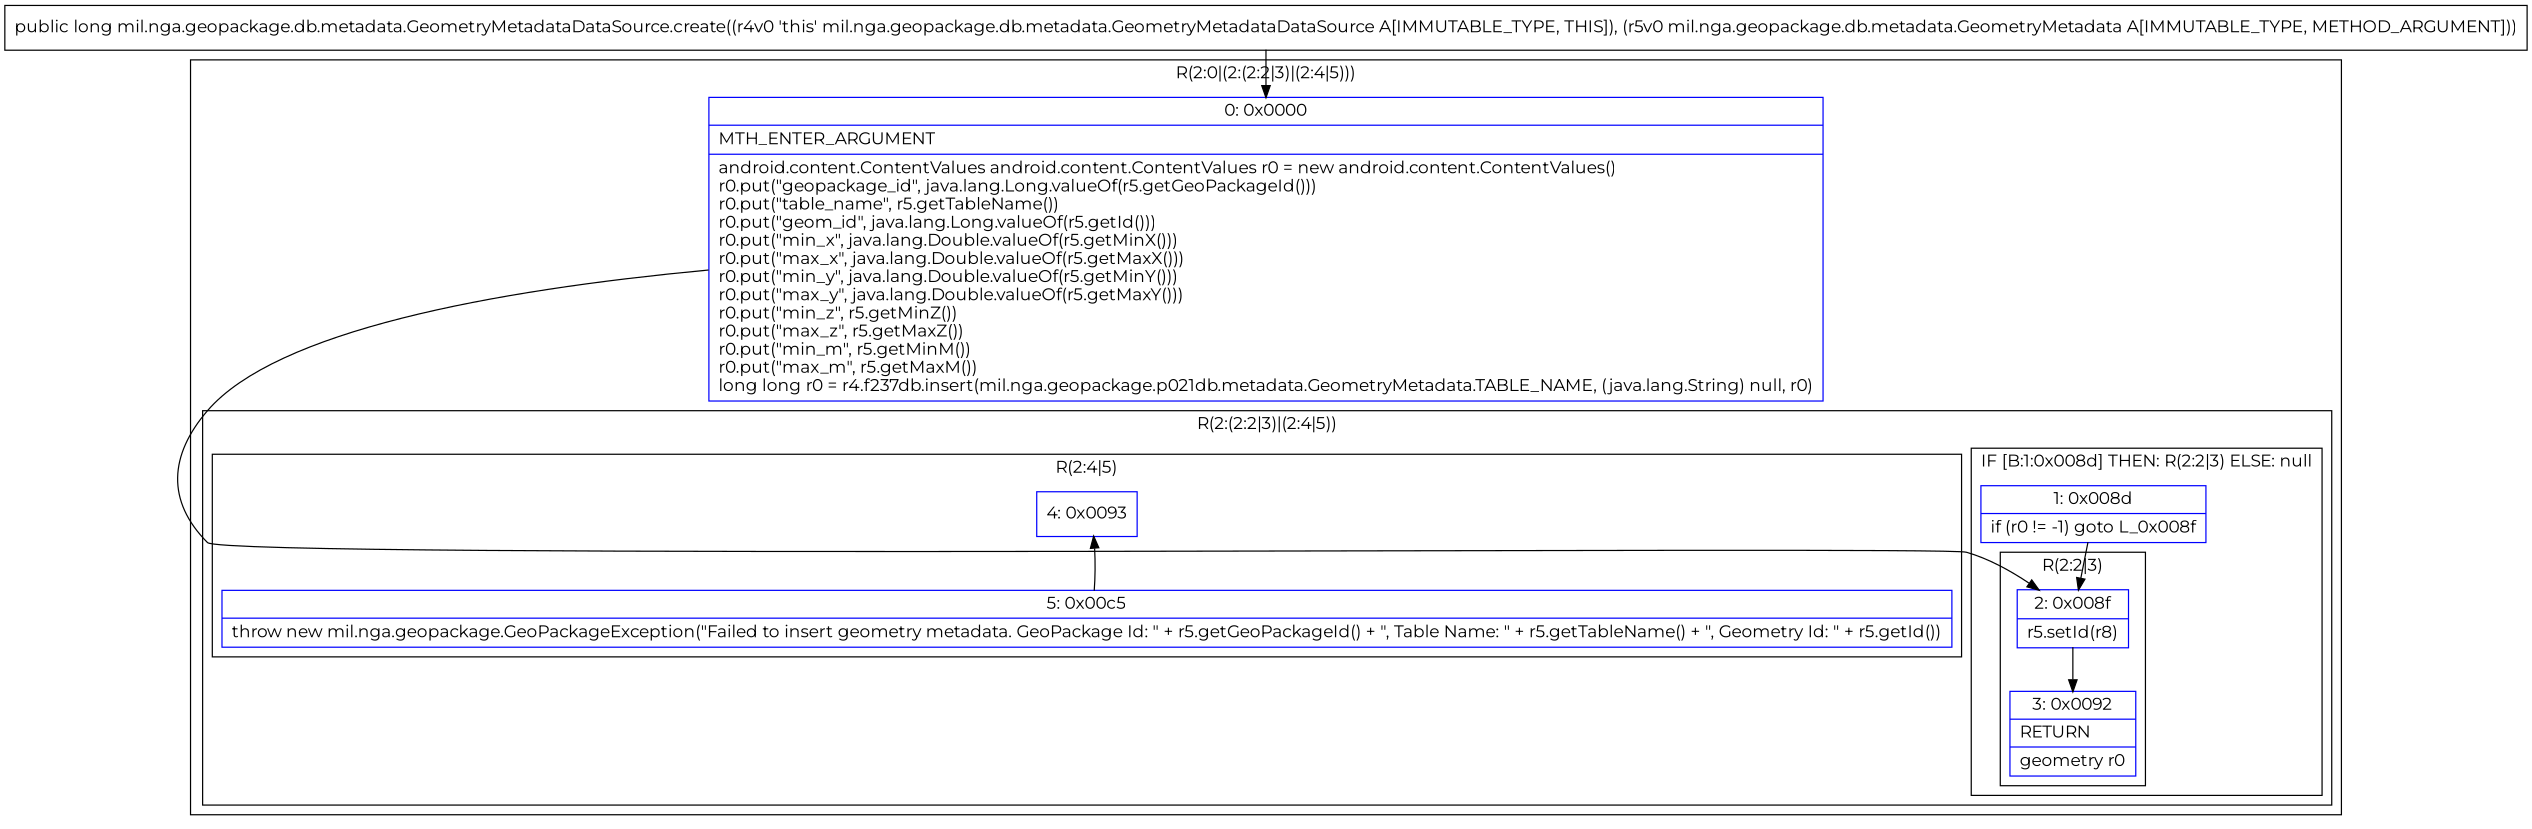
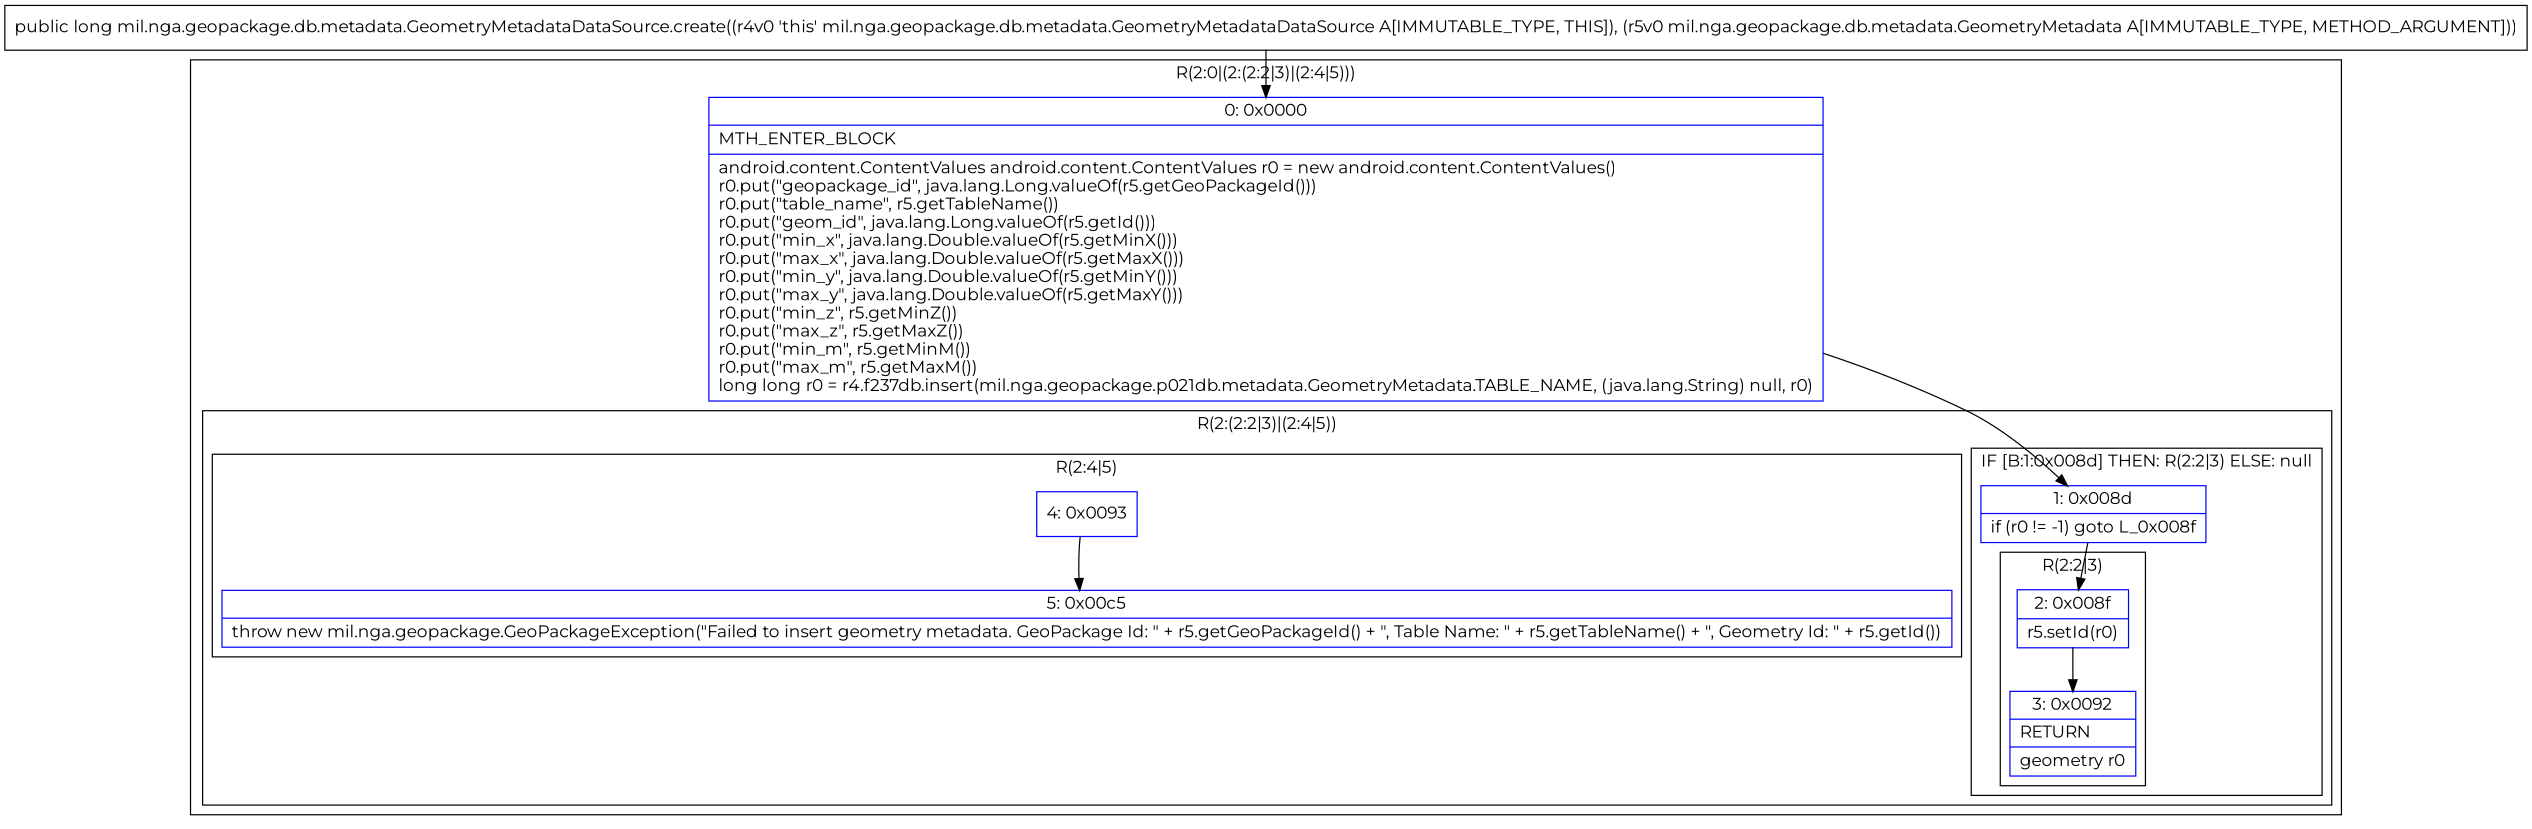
(827, 139) -> (807, 139)
(783, 551) -> (1948, 402)
(1095, 570) -> (1079, 557)
(2073, 633) -> (2073, 633)
